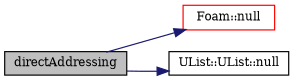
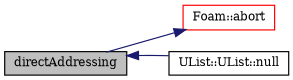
(229, 18) -> (229, 18)
(142, 71) -> (154, 55)
